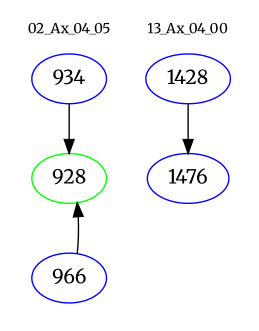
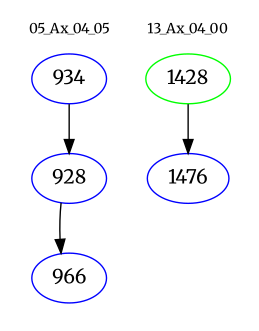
(70, 30) -> (70, 30)
(188, 79) -> (188, 79)
(69, 178) -> (69, 178)
(78, 235) -> (60, 221)
